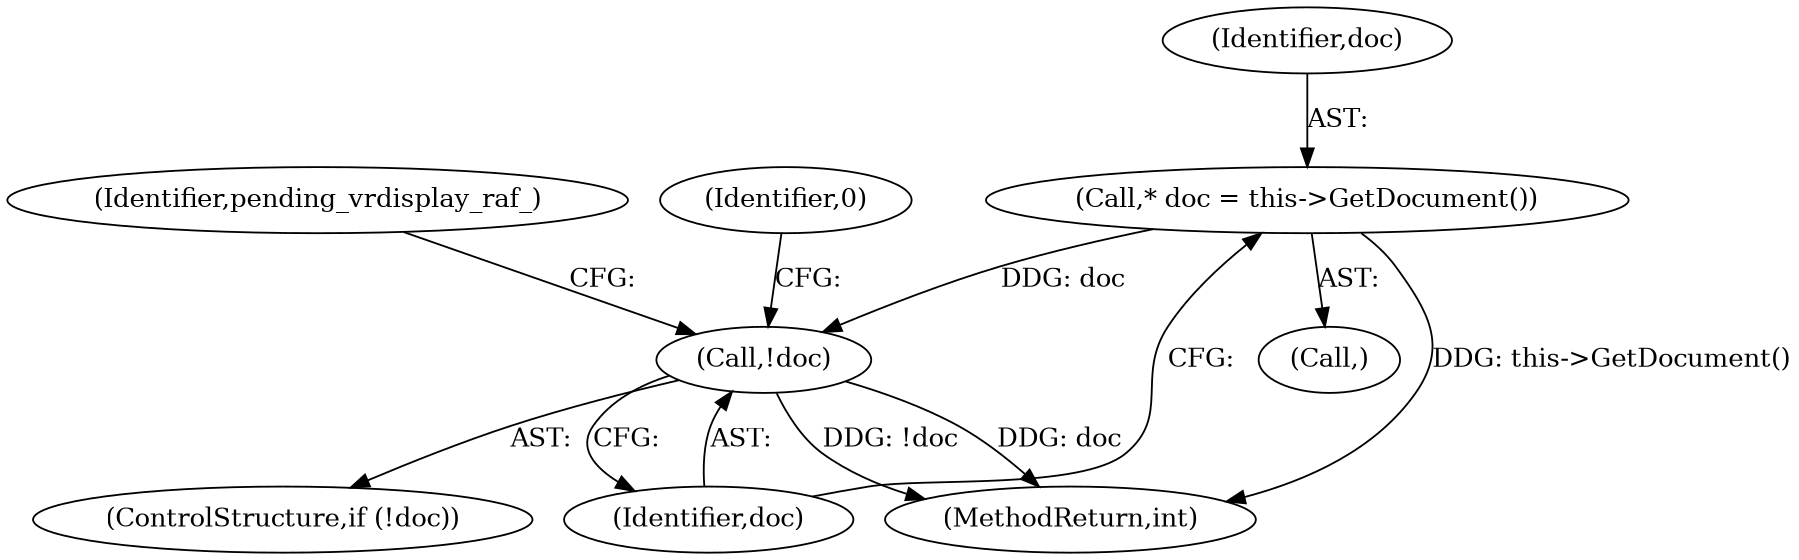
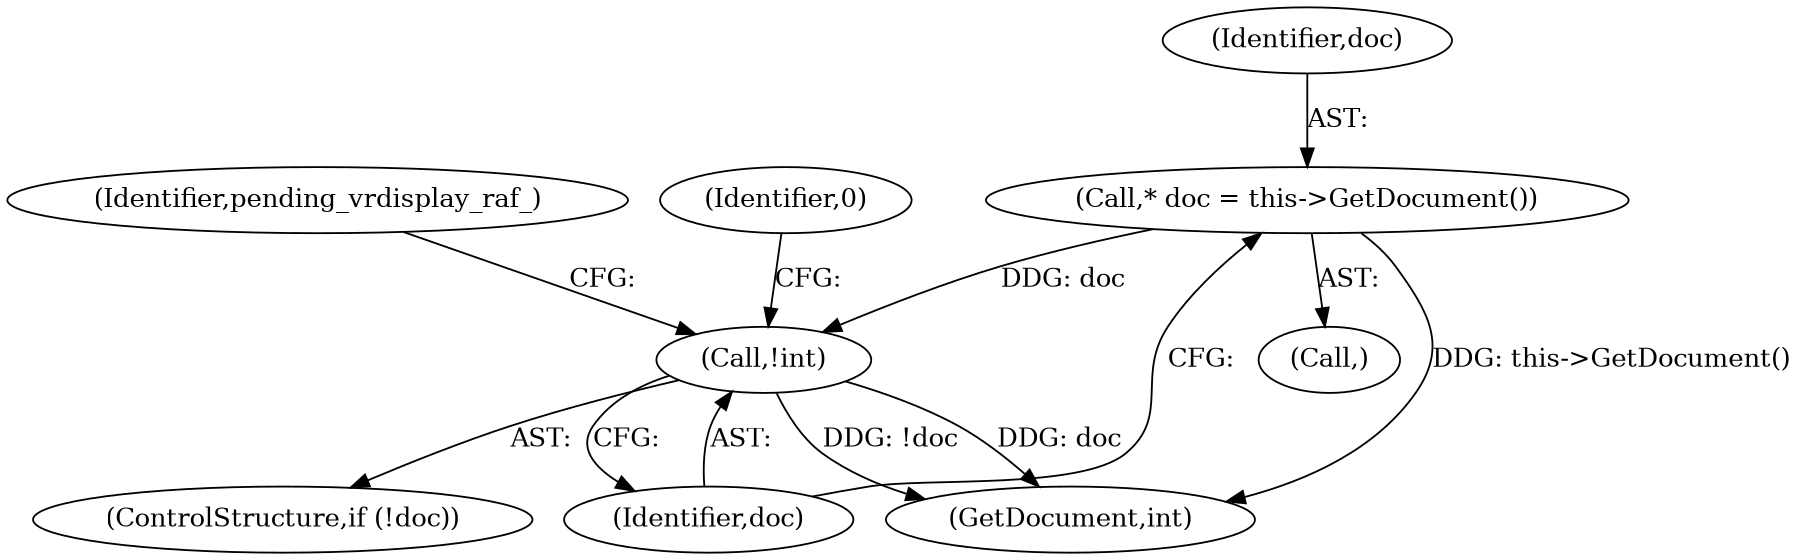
(764, 360) -> (764, 360)
(1070, 520) -> (1070, 520)
